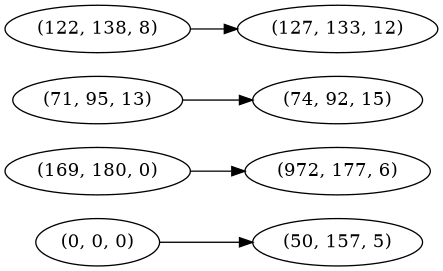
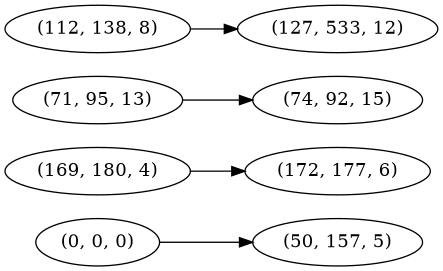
(98, 29) -> (98, 29)
(338, 29) -> (338, 29)
(98, 171) -> (98, 171)
(338, 171) -> (338, 171)
